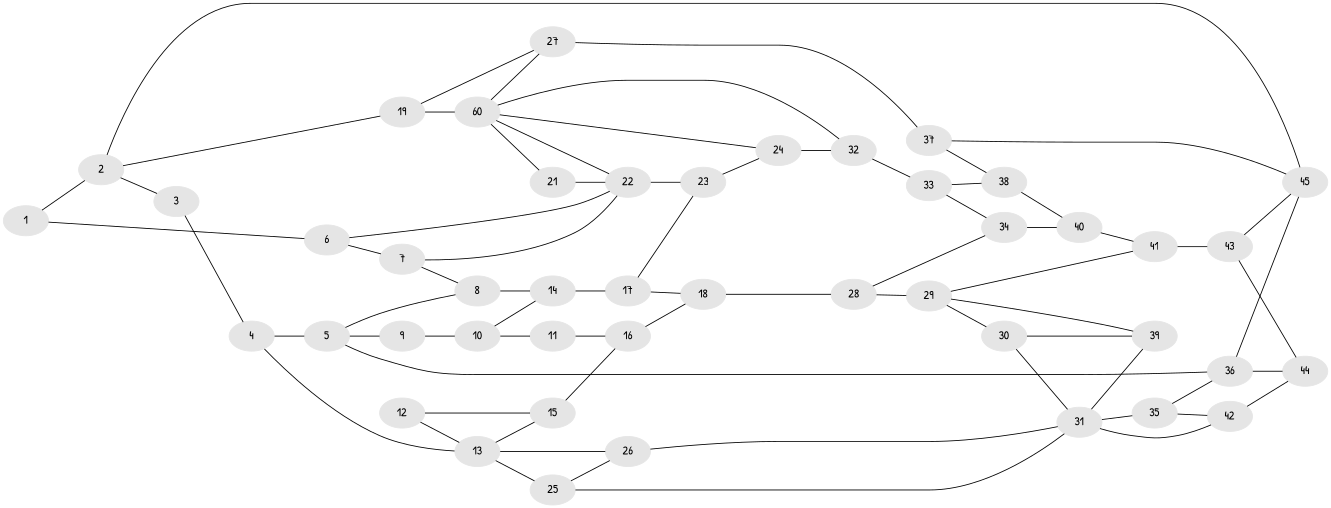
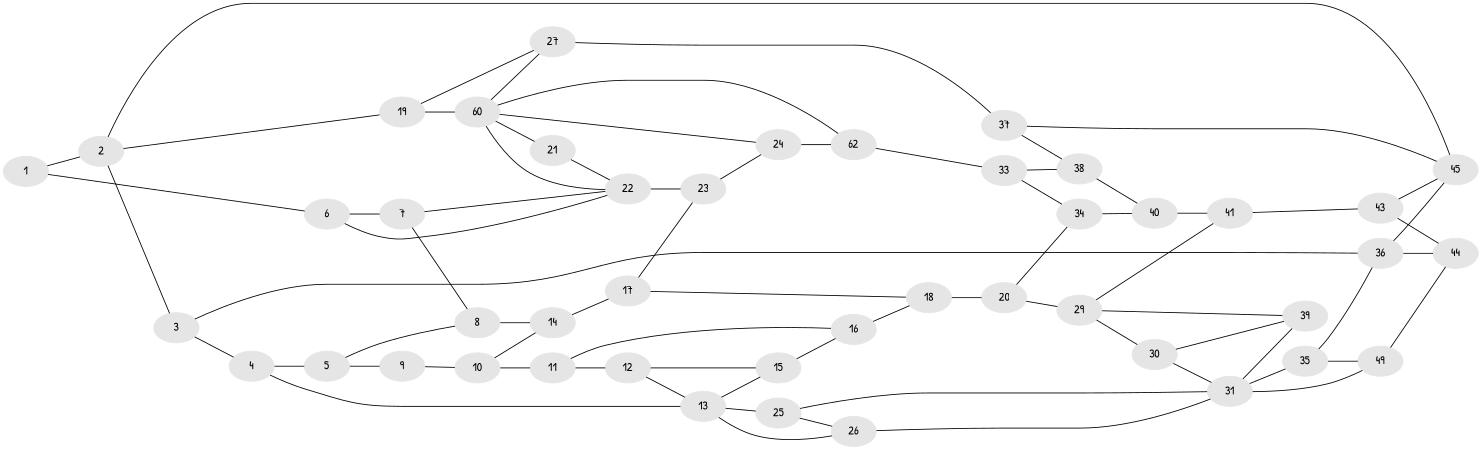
(854, 150) -> (854, 145)
(854, 294) -> (1004, 298)
none -> (590, 368)
(774, 375) -> (772, 253)
(1230, 416) -> (1380, 361)
